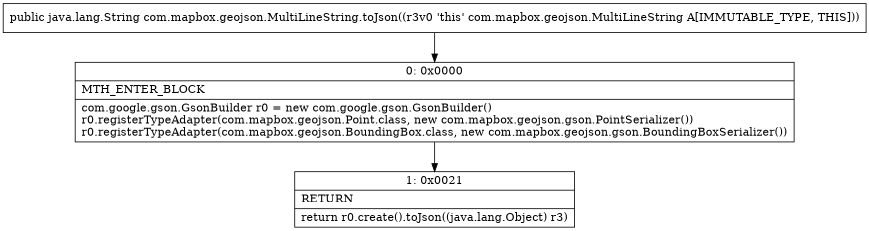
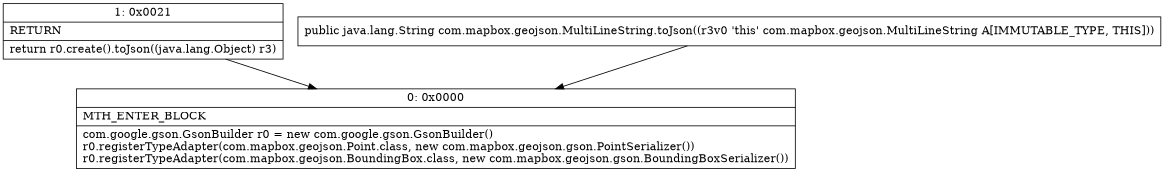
(435, 153) -> (267, 73)
